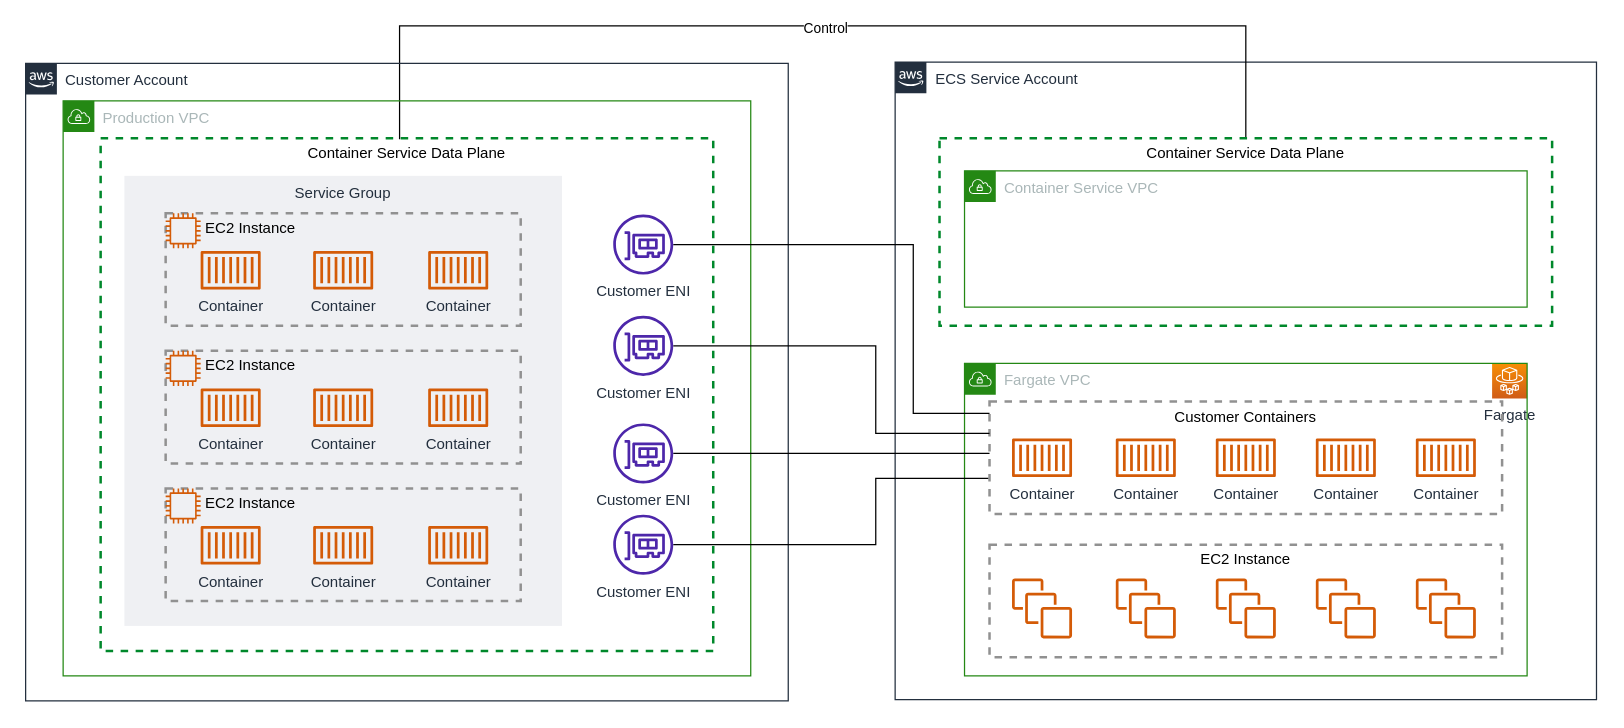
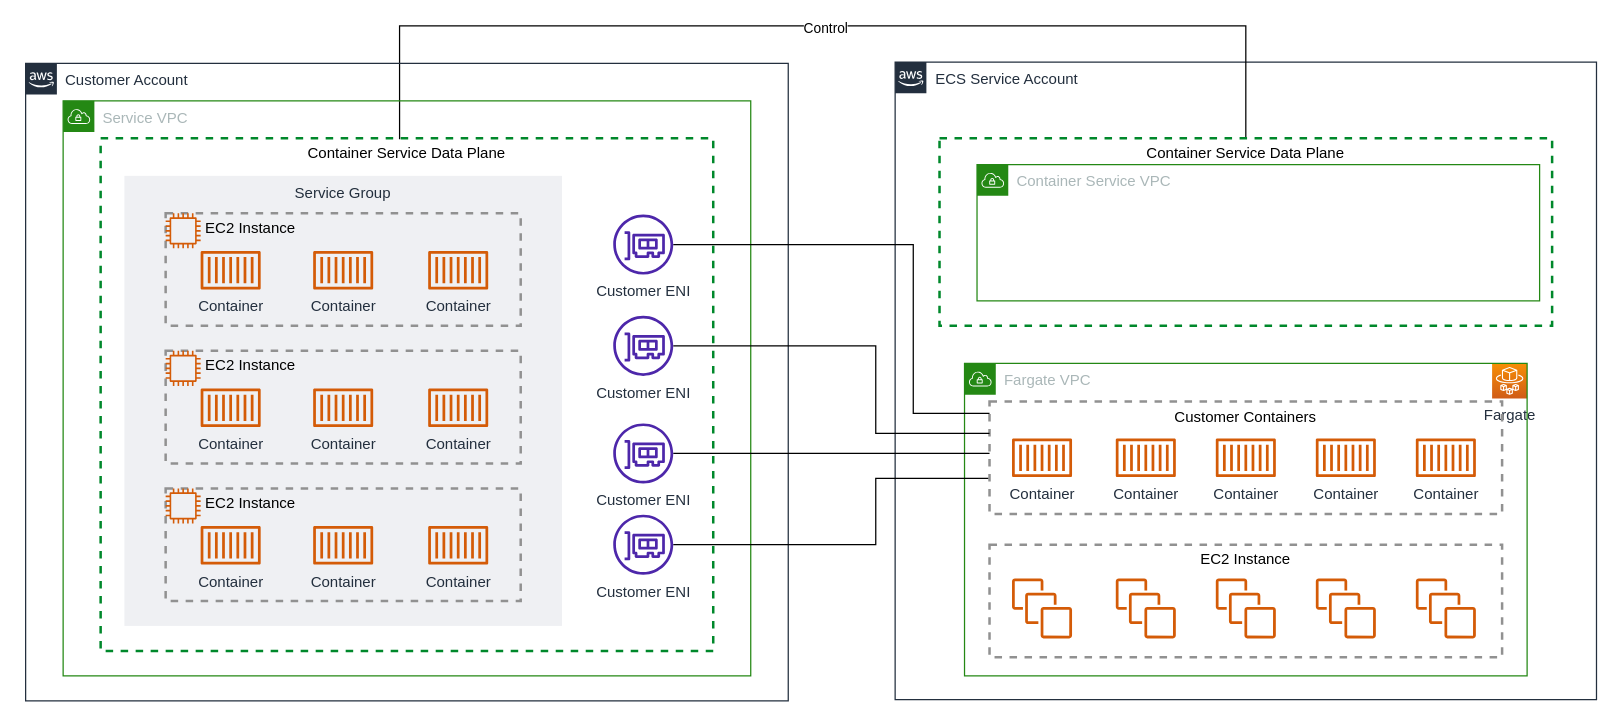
(158, 118) -> (145, 118)
(1246, 239) -> (1258, 233)
